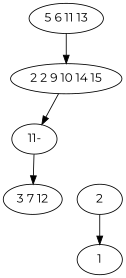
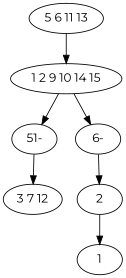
(66, 79) -> (66, 79)
(34, 139) -> (34, 139)
none -> (98, 139)
